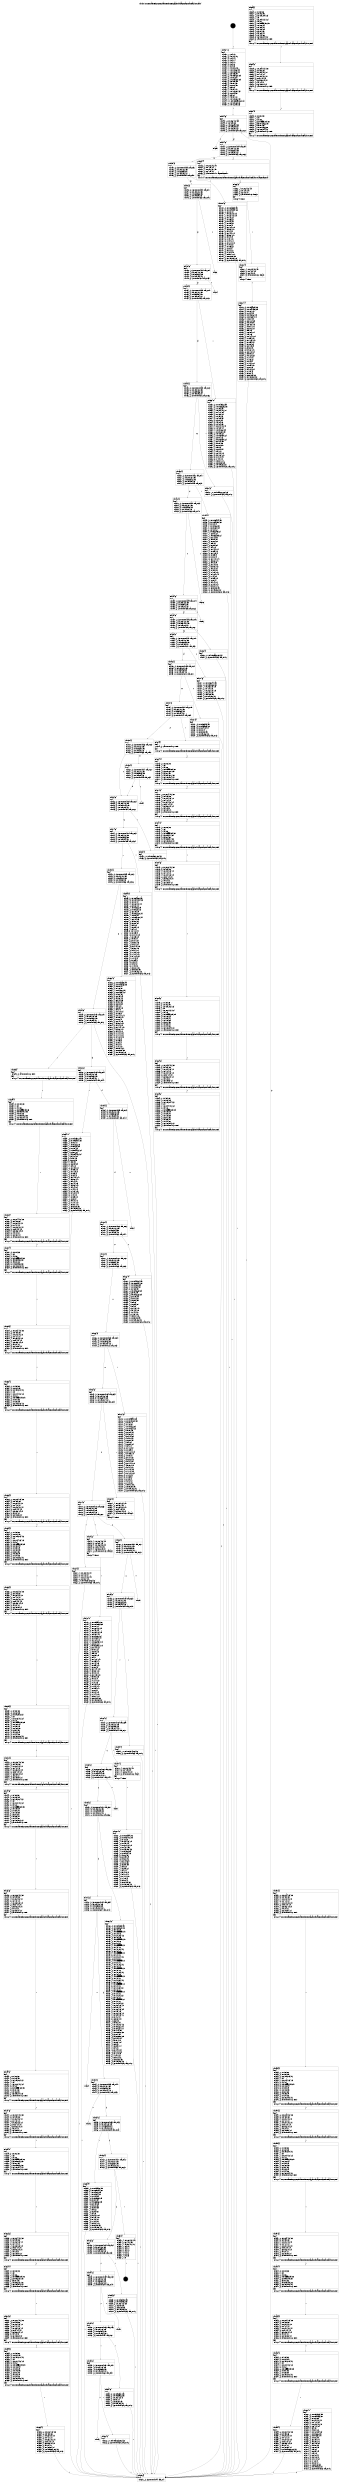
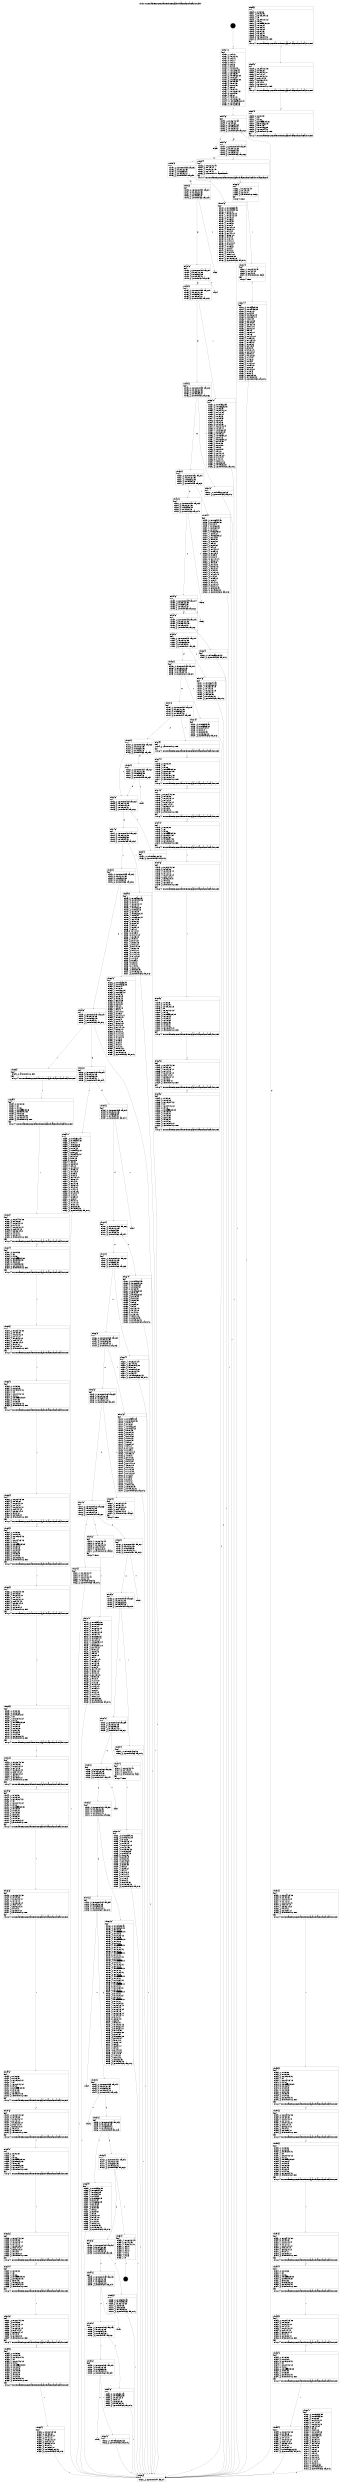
(183, 631) -> none
none -> (134, 1368)
